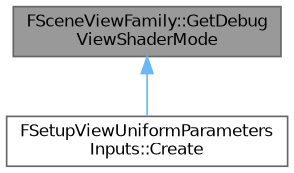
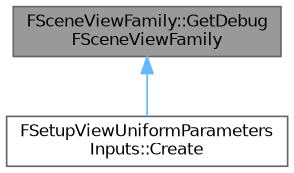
(147, 32) -> (147, 32)
